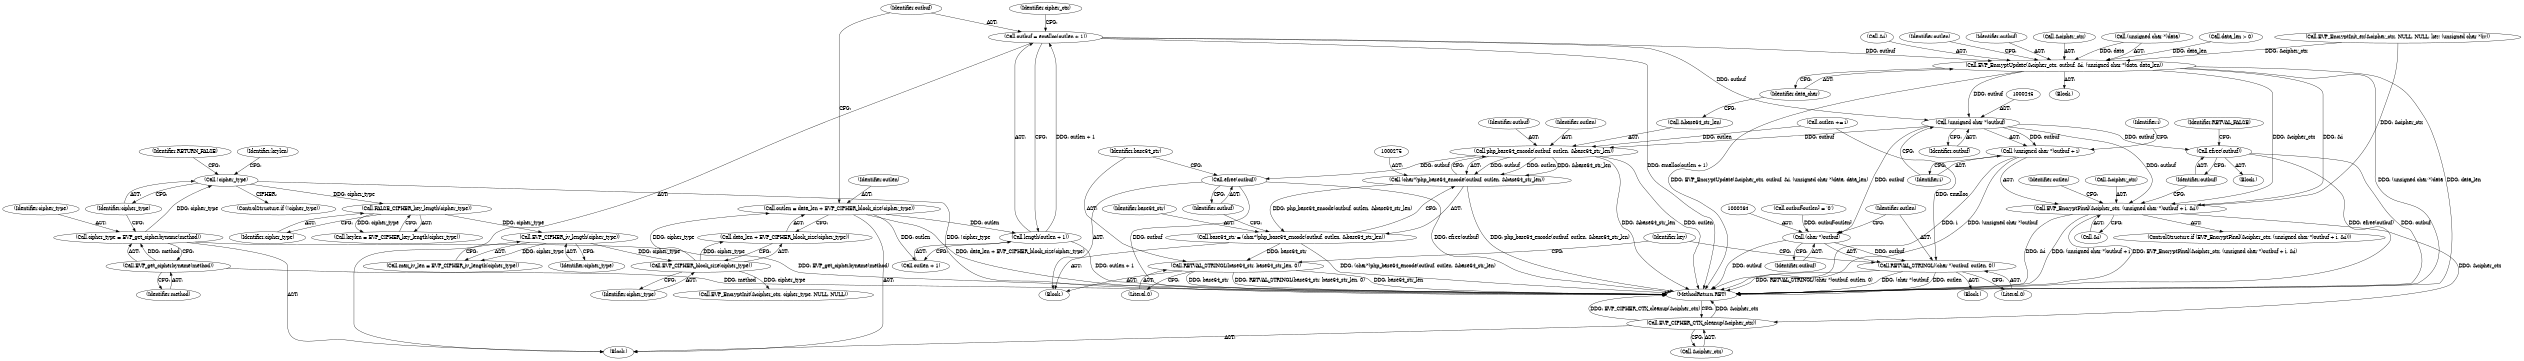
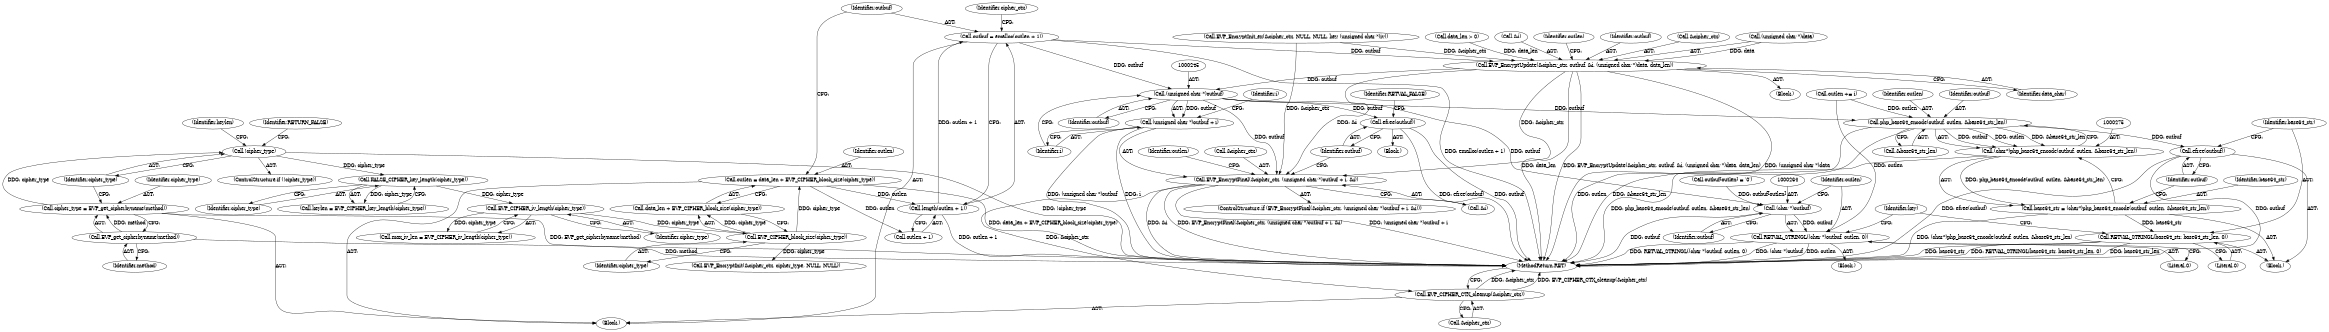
(1734, 103) -> (1896, 137)
(267, 195) -> (272, 166)
(1952, 195) -> (1888, 166)
